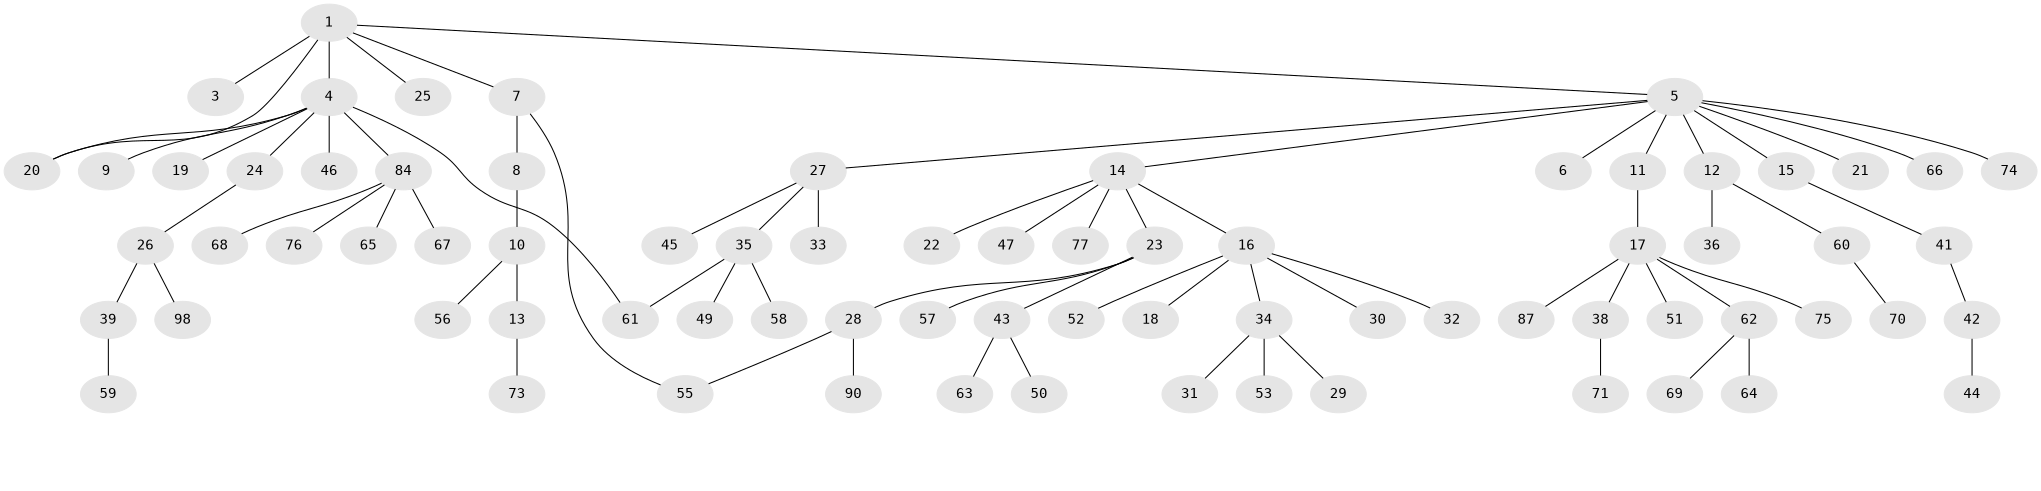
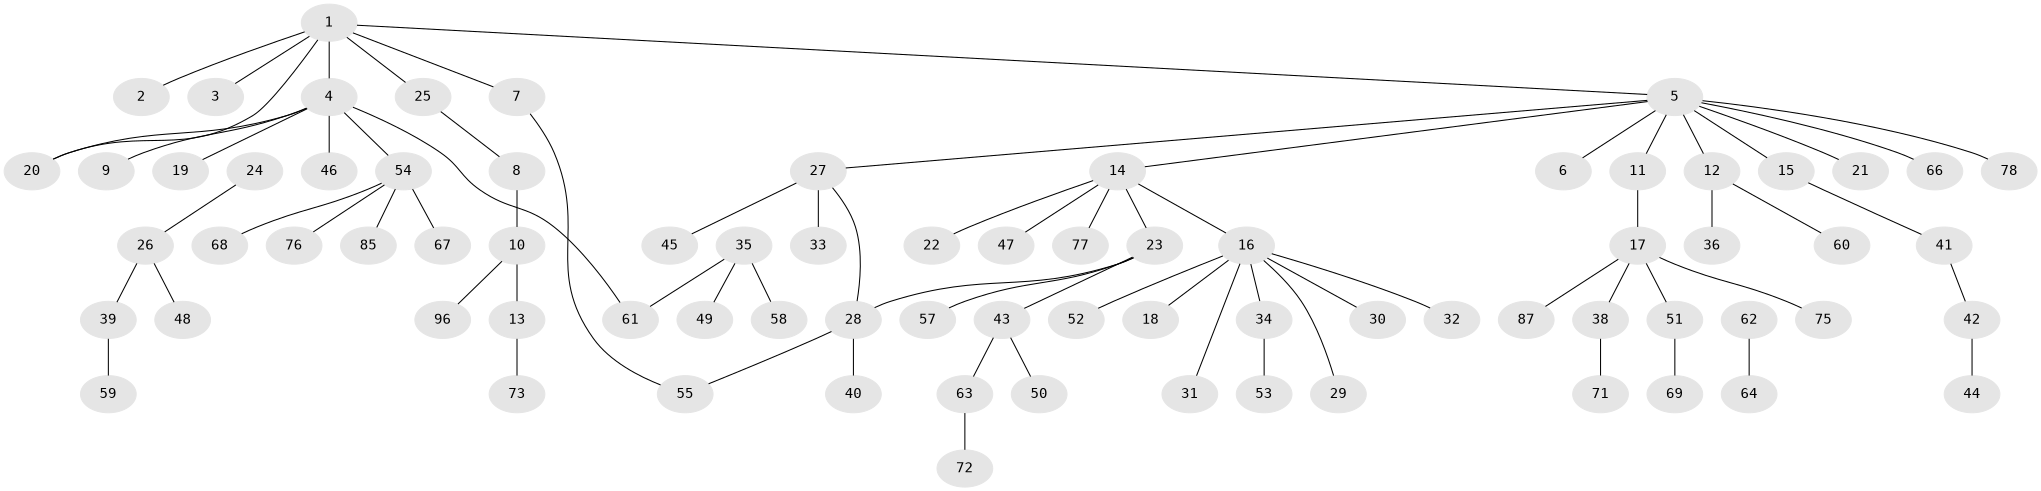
none -> (141, 97)
(292, 134) -> none
(517, 134) -> (470, 134)
(403, 171) -> (403, 171)
(2009, 171) -> (2009, 171)
(781, 208) -> (859, 241)
(368, 246) -> (368, 246)
(1694, 283) -> none
(183, 320) -> (183, 320)
(443, 320) -> (443, 320)
(1898, 320) -> none
(1227, 357) -> (1218, 320)
(1301, 357) -> (1308, 312)
(1712, 357) -> (1675, 357)
(853, 394) -> (853, 394)
none -> (965, 469)
